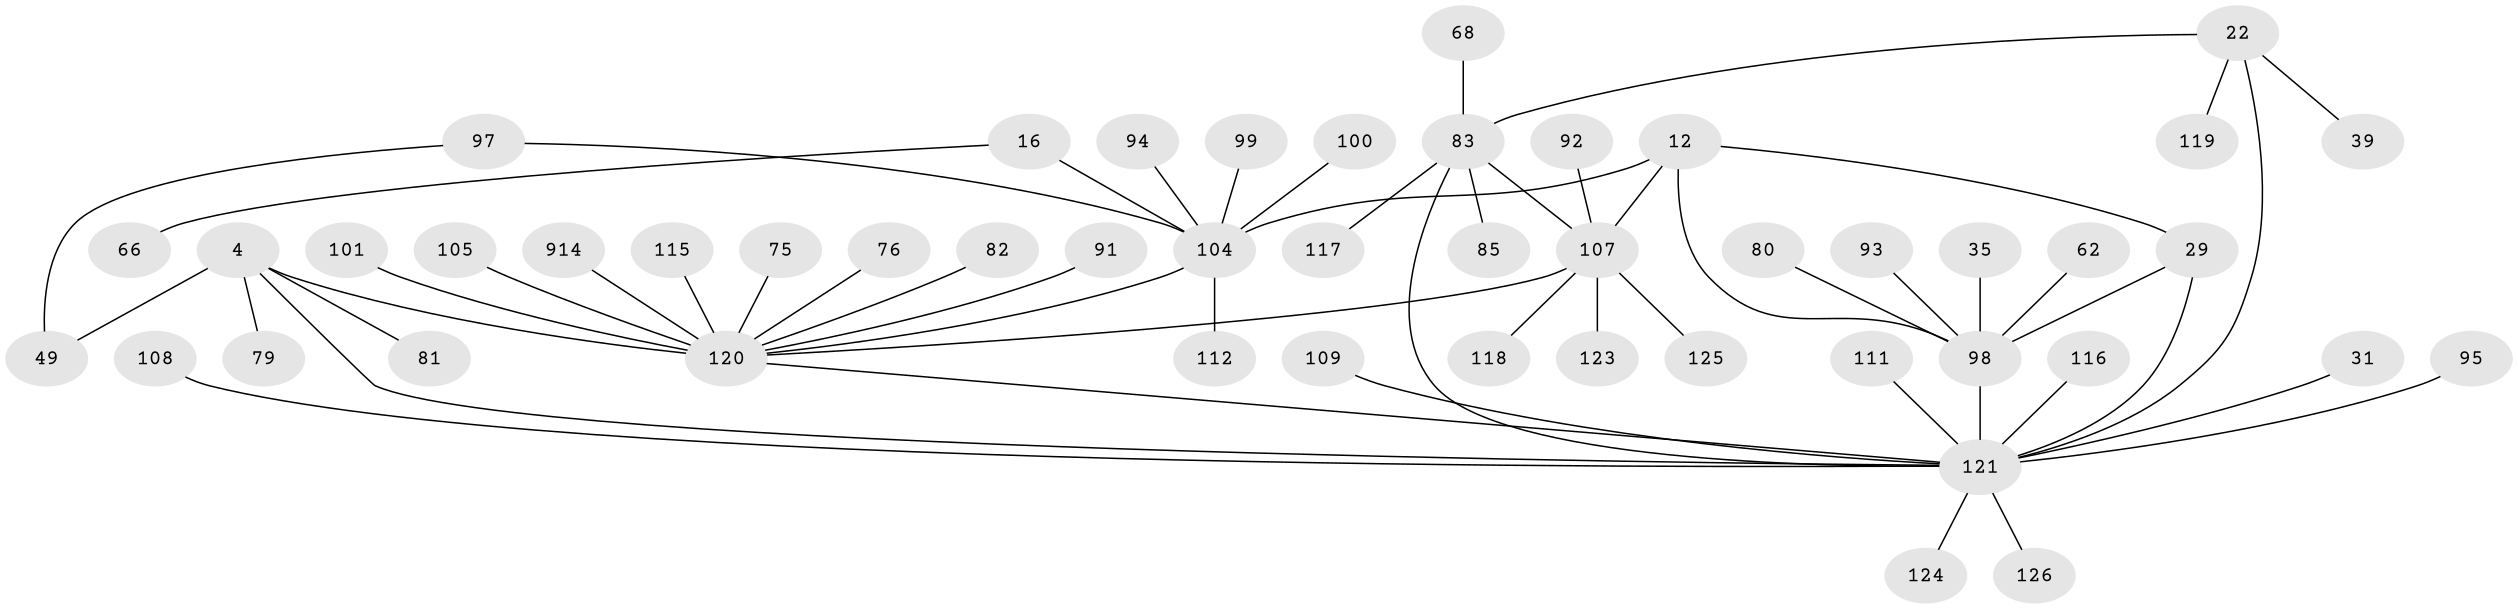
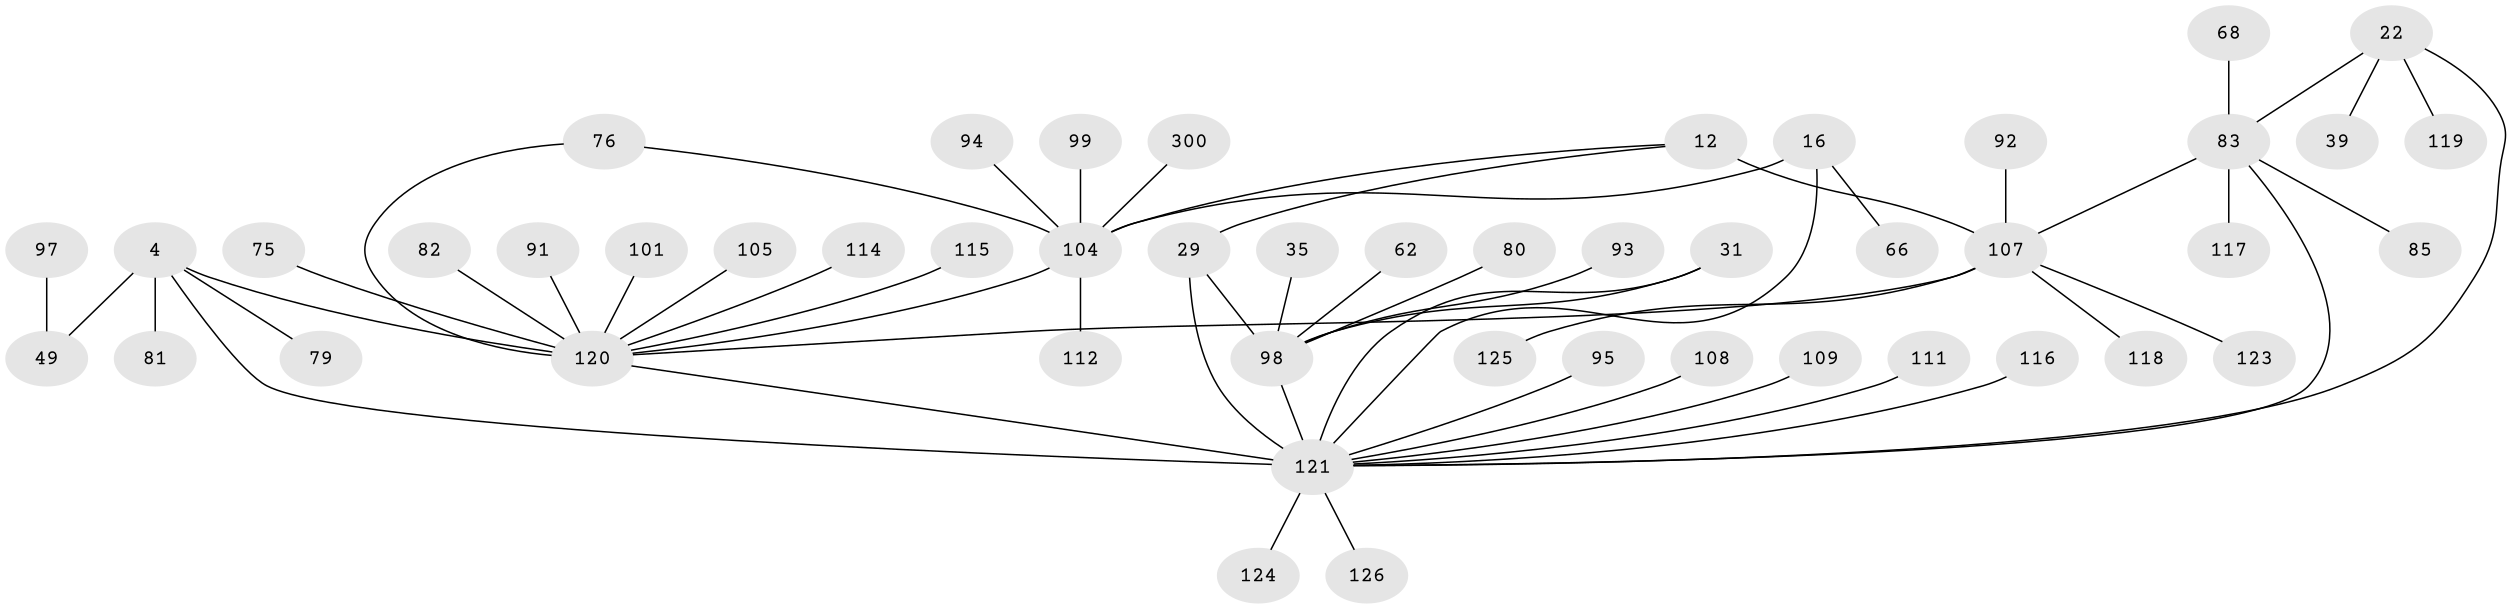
(1355, 142) -> (1189, 142)
(857, 166) -> (849, 179)
(564, 250) -> (863, 250)
(1767, 313) -> (1503, 306)
none -> (1661, 322)
